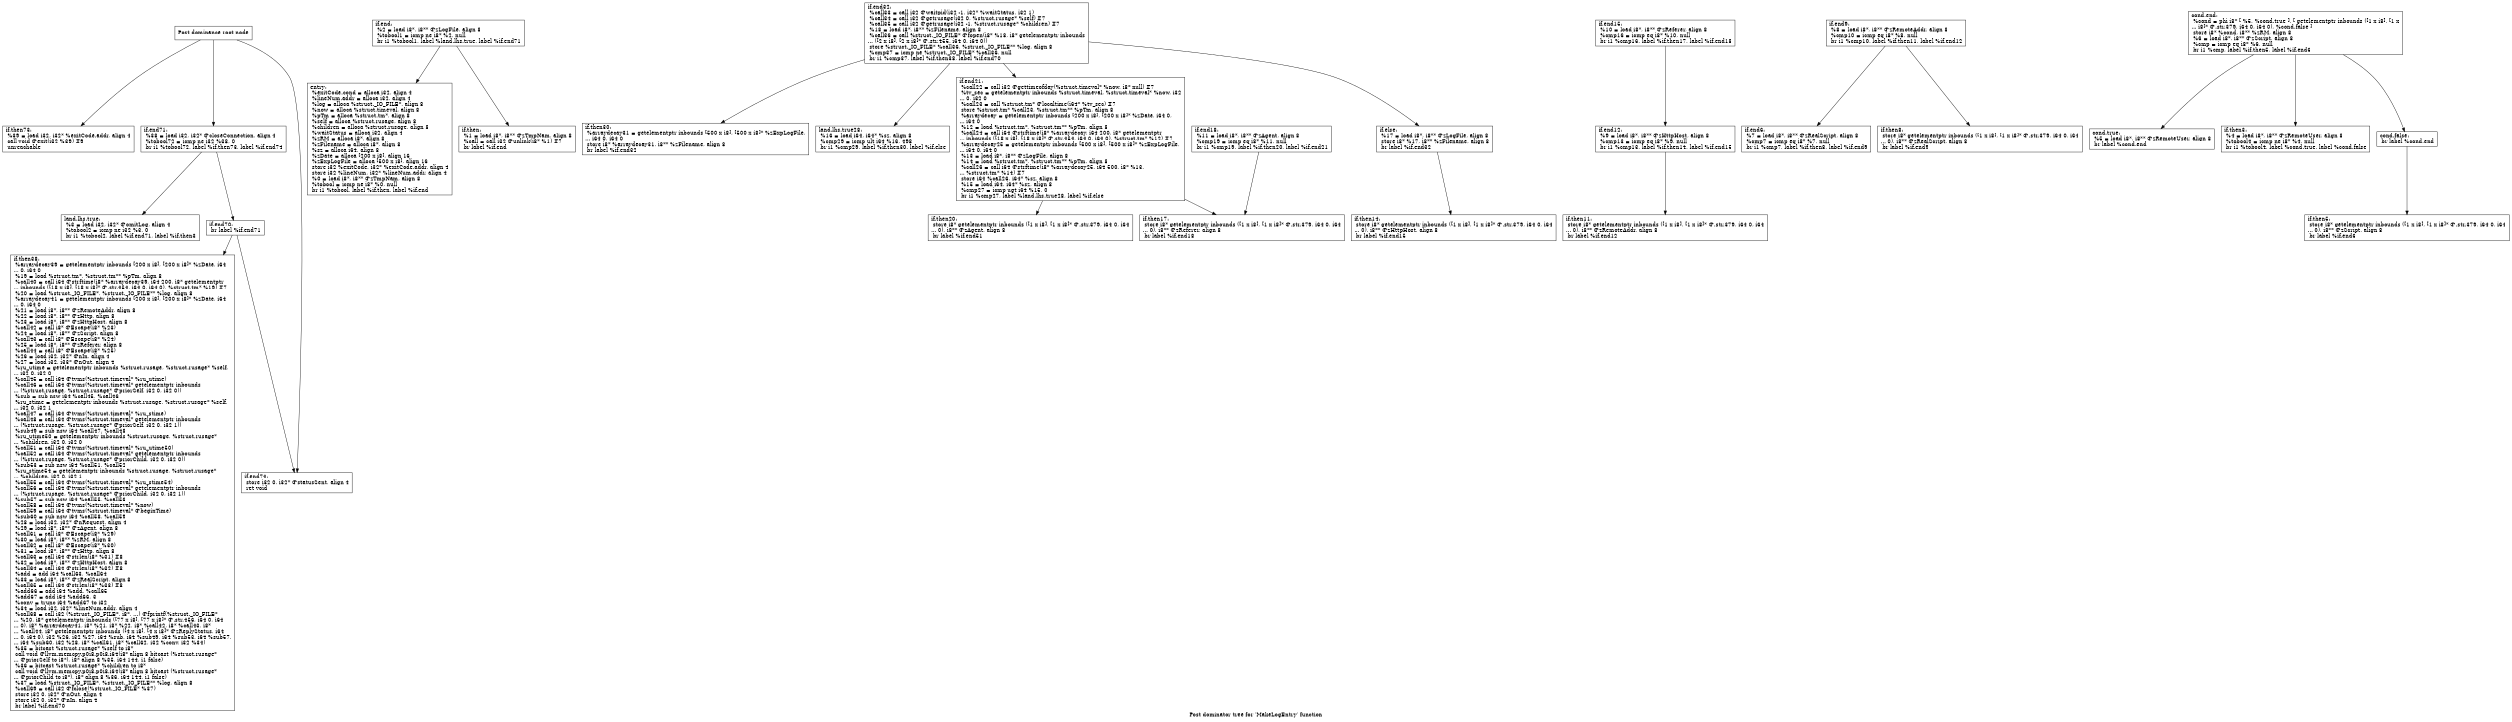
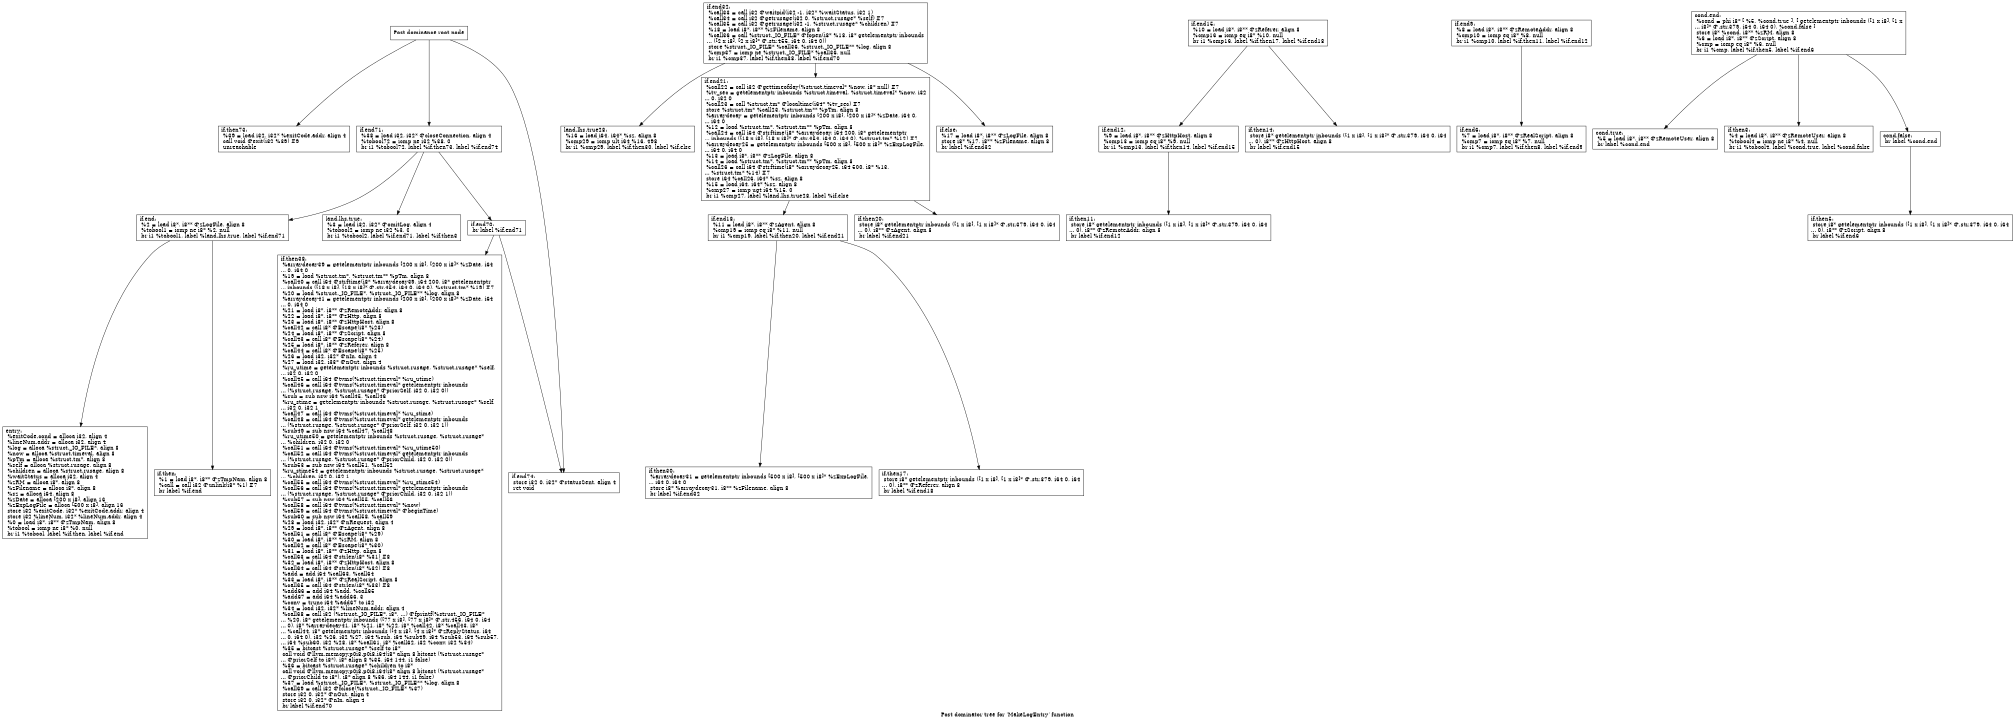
(792, 86) -> (769, 352)
(1980, 139) -> none
(1444, 181) -> (1302, 85)
none -> (361, 197)
(1199, 206) -> (787, 206)
(957, 236) -> (884, 236)
